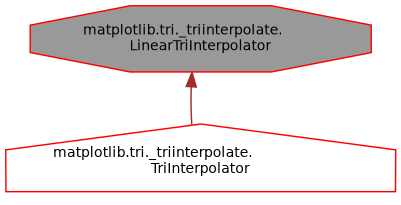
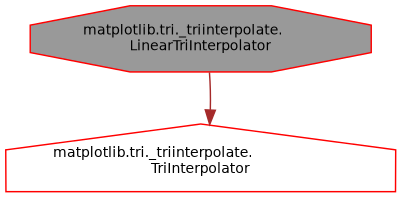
(191, 106) -> (210, 91)
